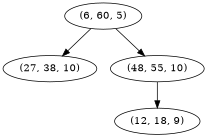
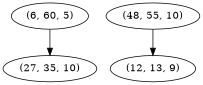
(128, 40) -> none
(50, 69) -> (50, 69)
(157, 121) -> (153, 69)
